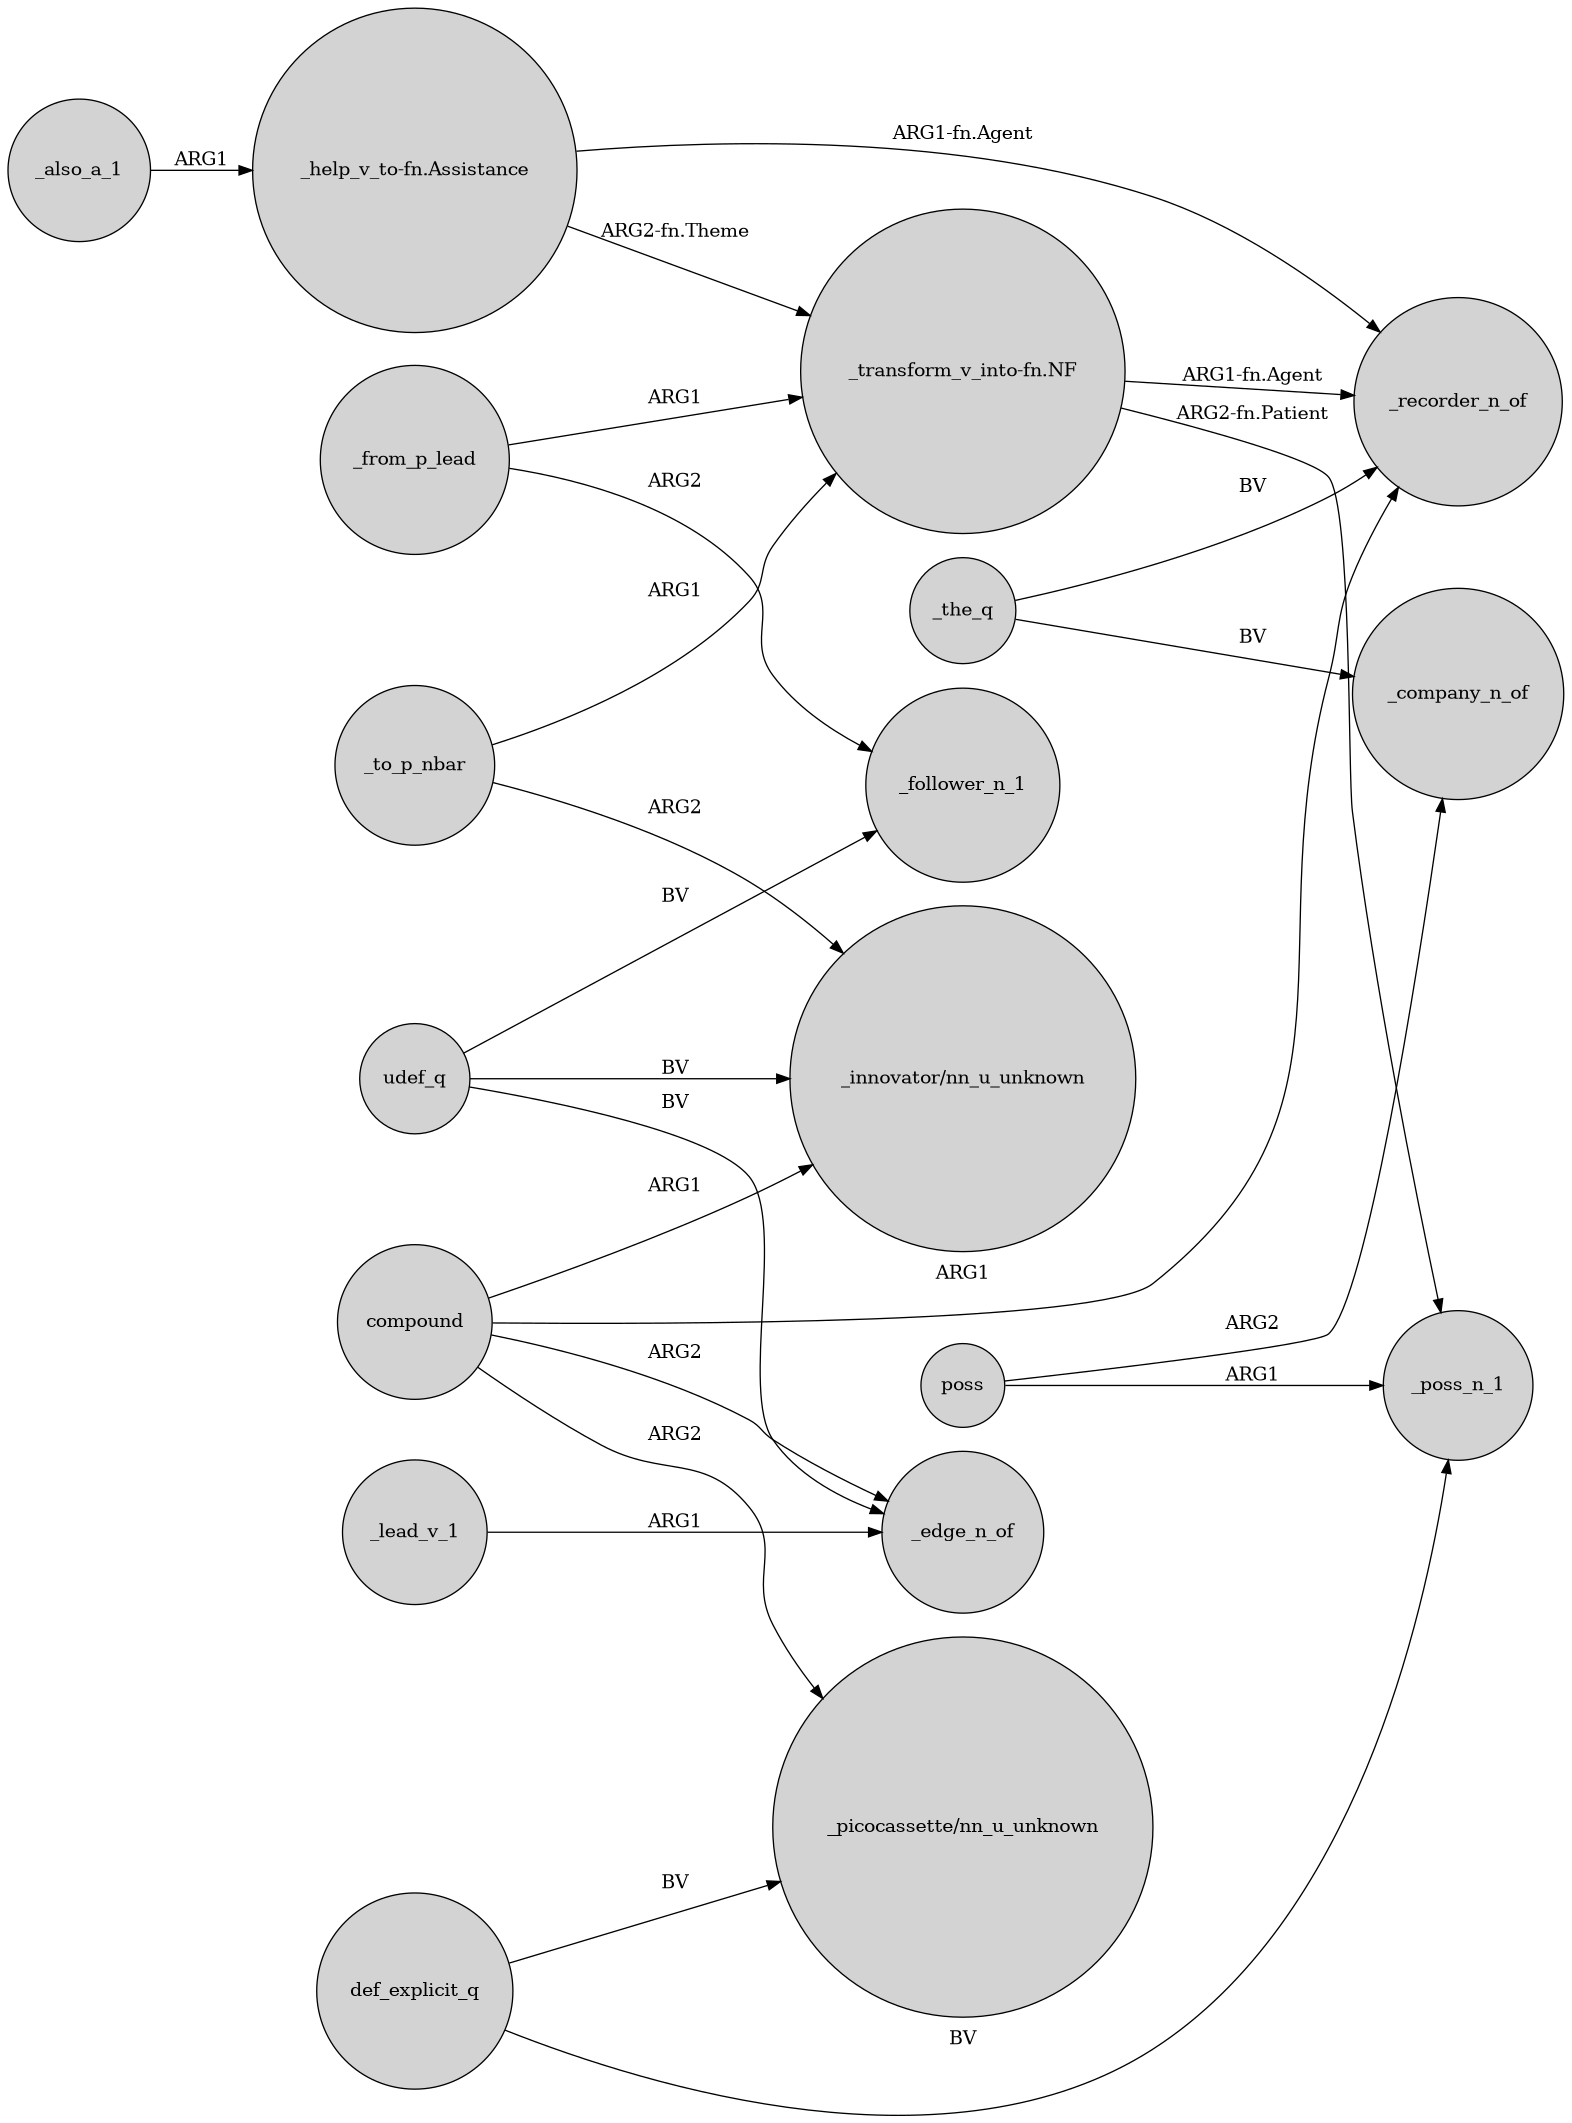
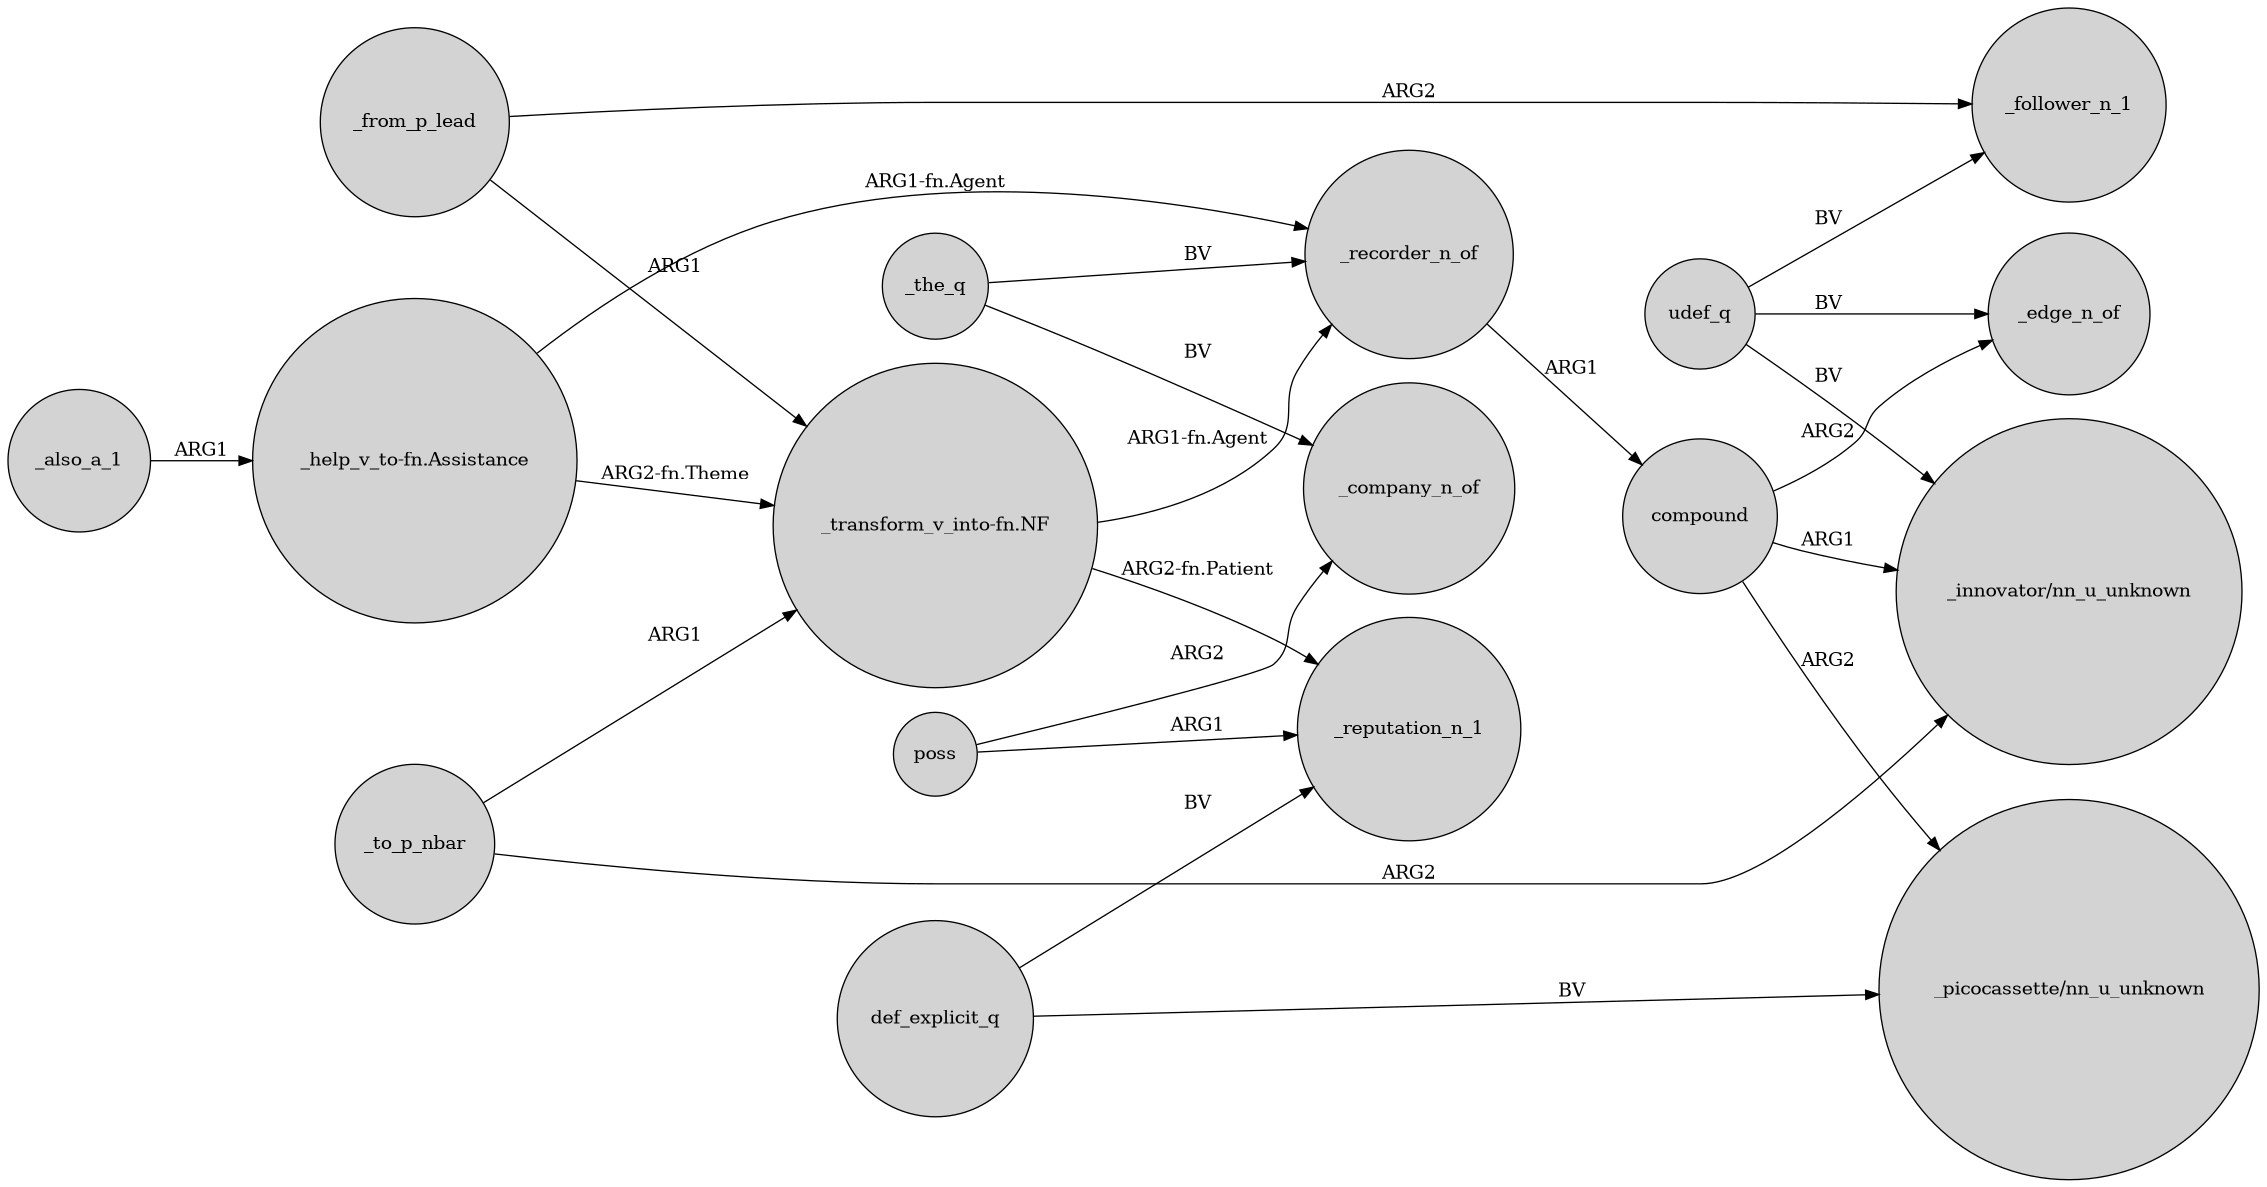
(1218, 1221) -> (1559, 390)
(1458, 1386) -> (1409, 729)
(415, 1532) -> none
